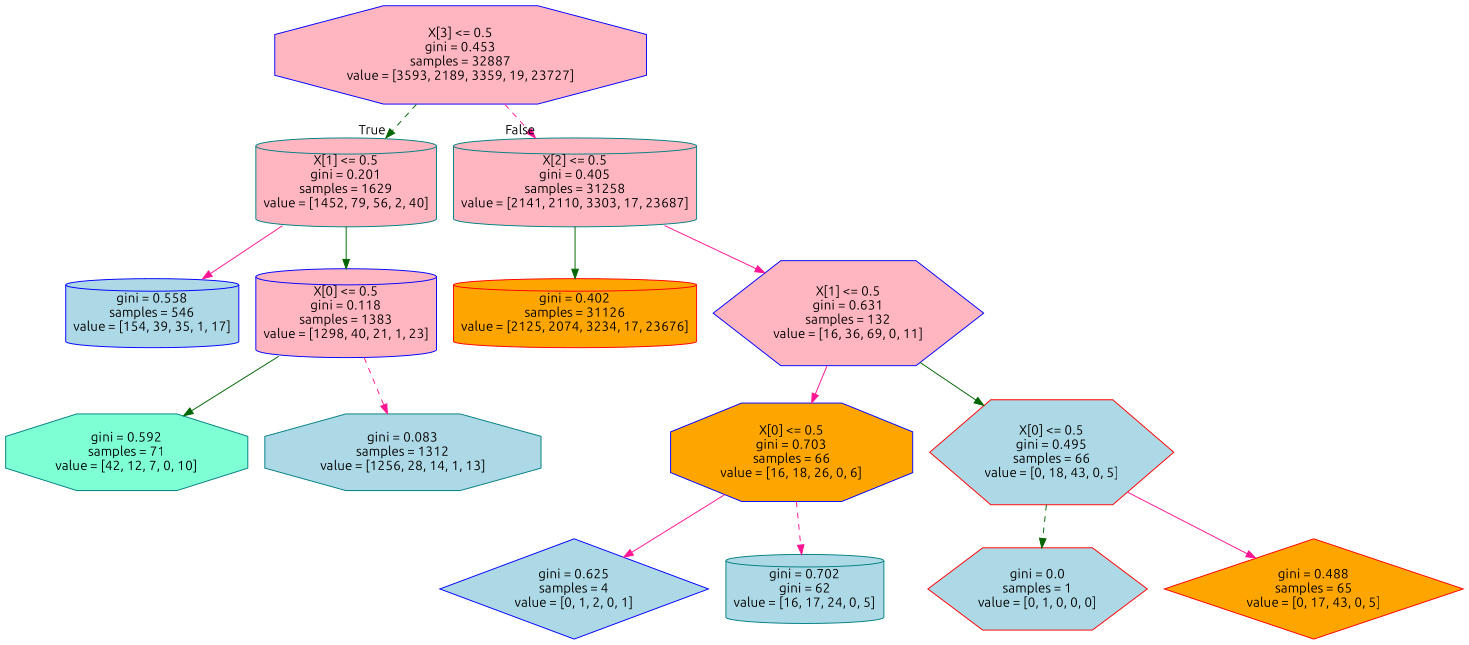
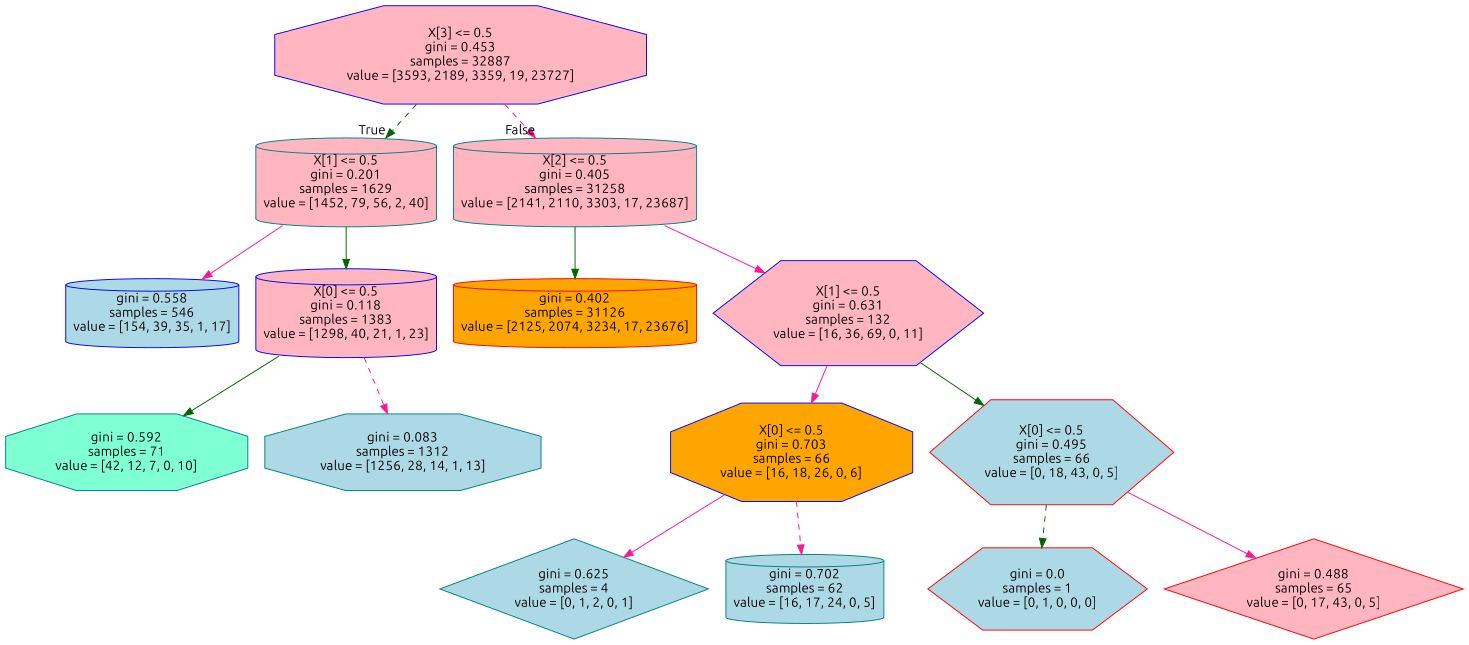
(574, 589) -> (574, 589)
(805, 589) -> (805, 589)
(1314, 589) -> (1314, 589)
